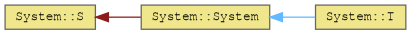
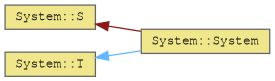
(299, 17) -> (125, 53)
